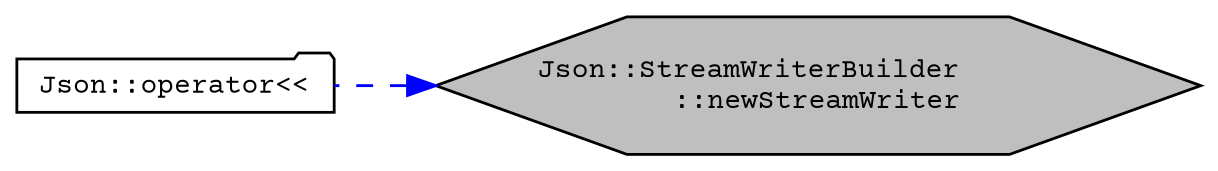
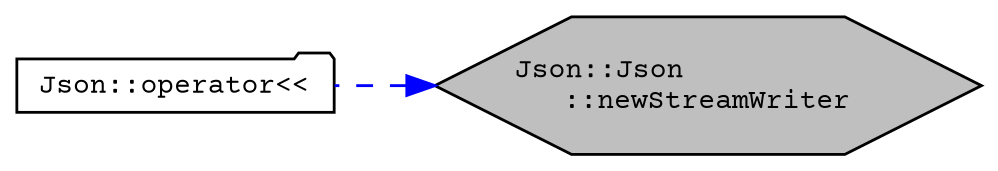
(818, 86) -> (708, 86)
